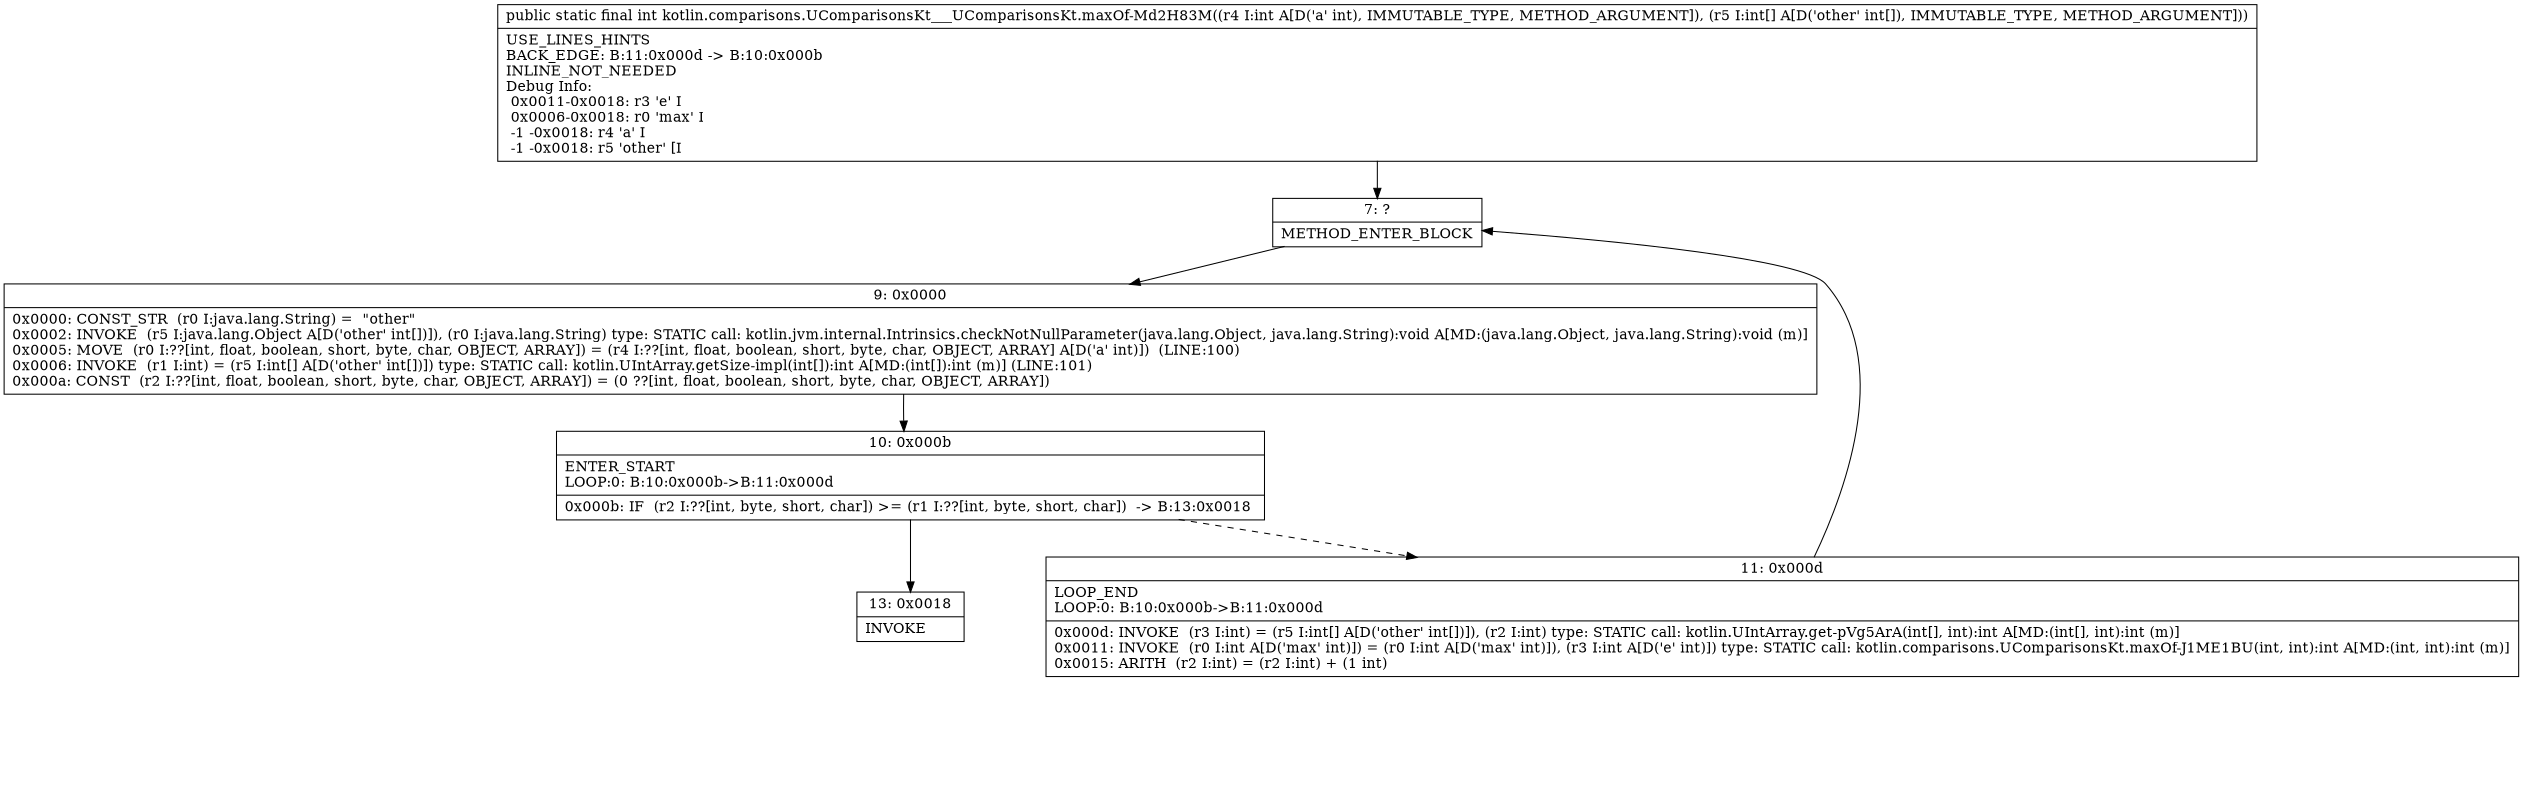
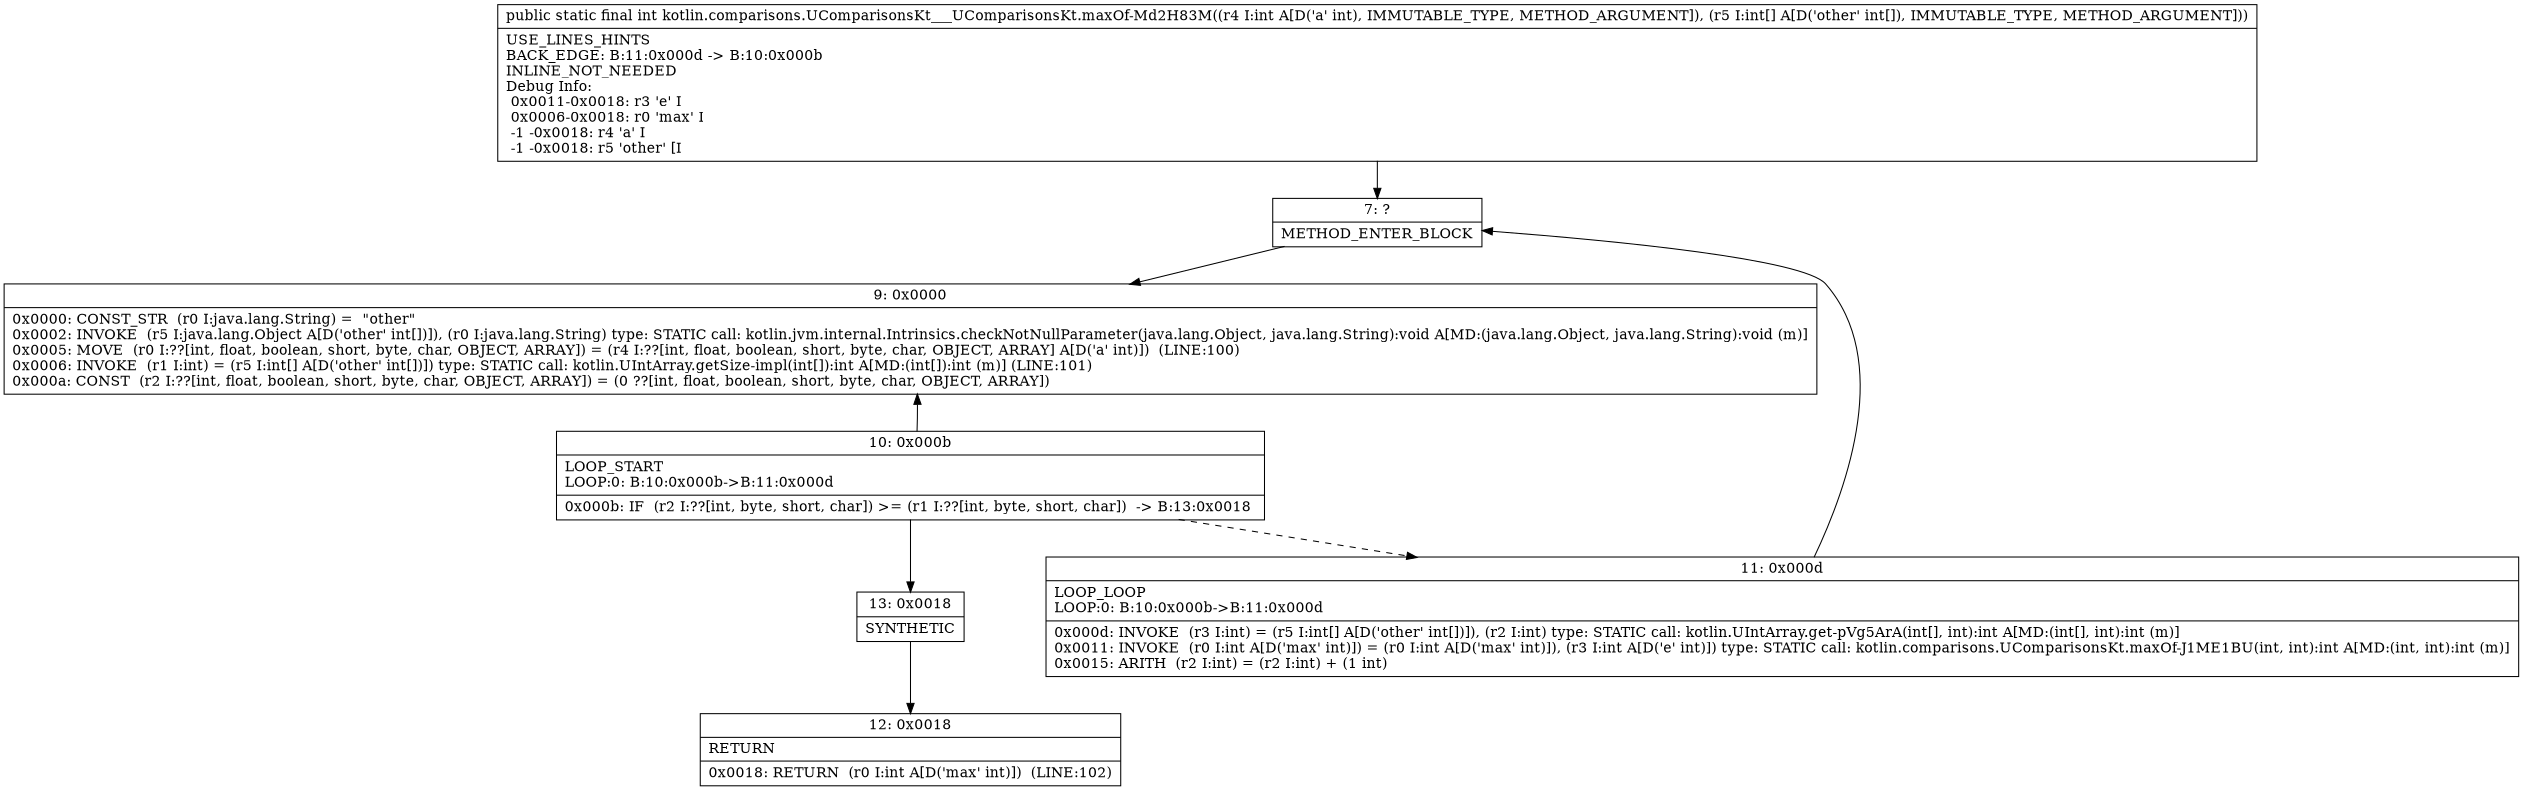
(904, 407) -> (917, 418)
(620, 467) -> (614, 467)
(1097, 593) -> (1101, 593)
(896, 629) -> (910, 629)
none -> (910, 750)
